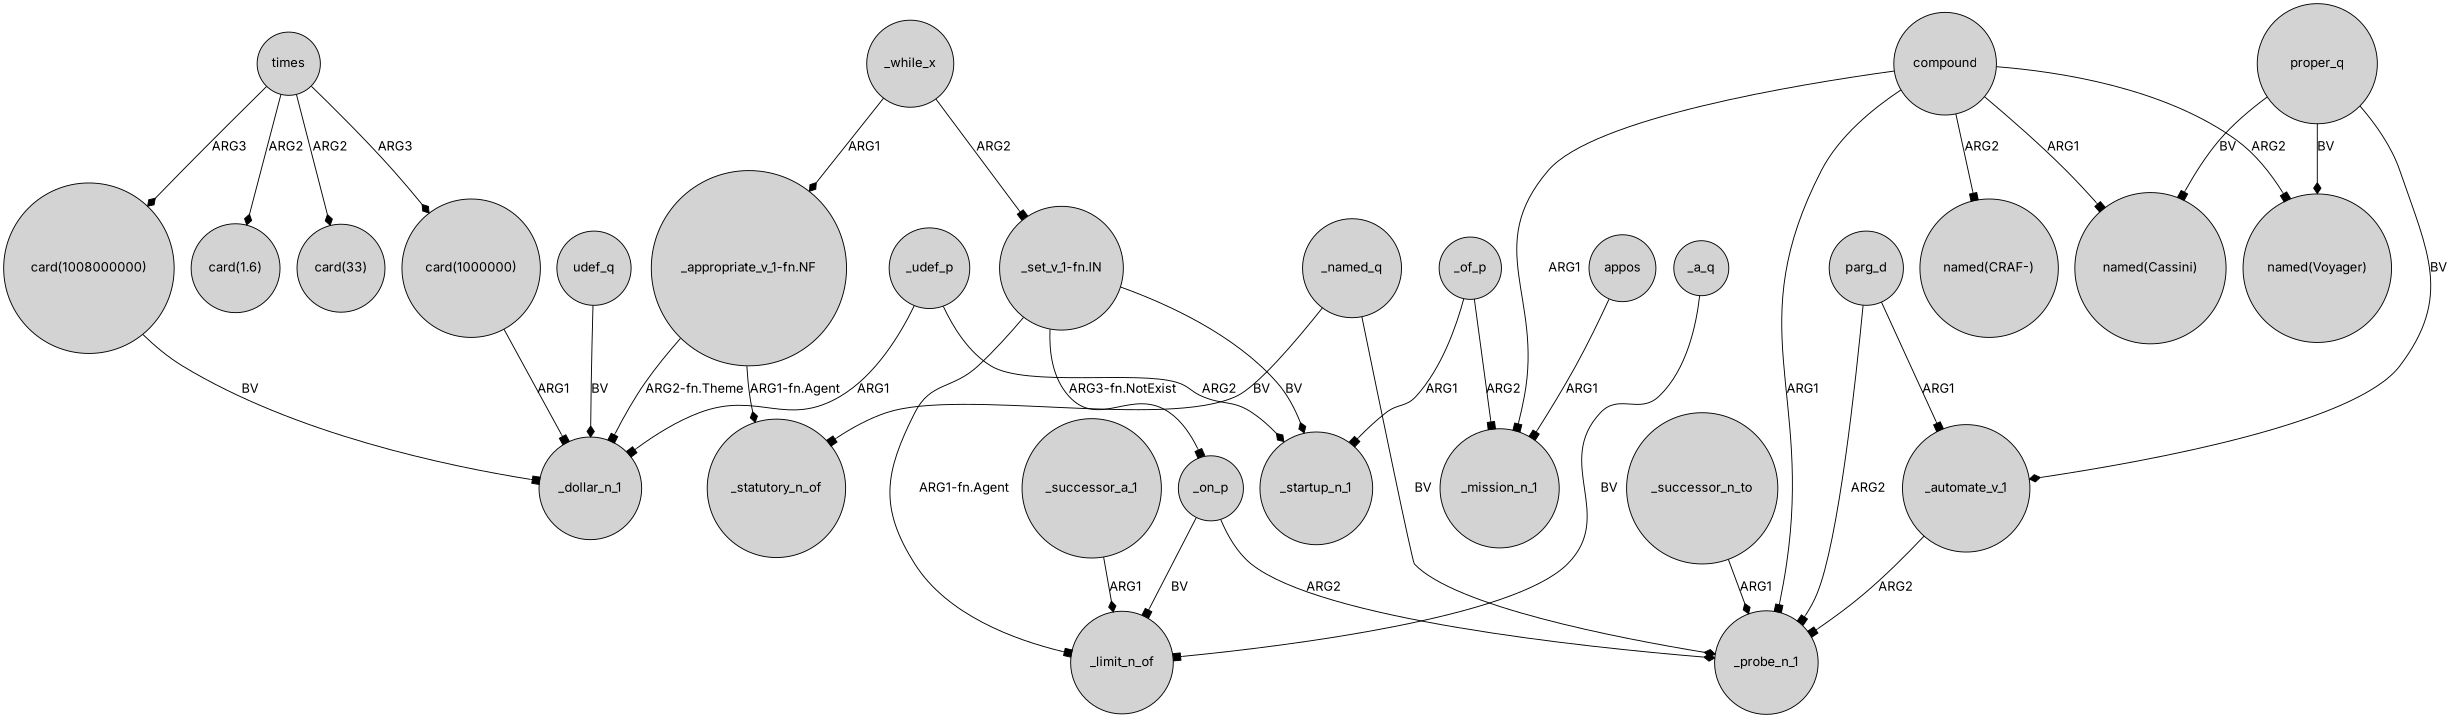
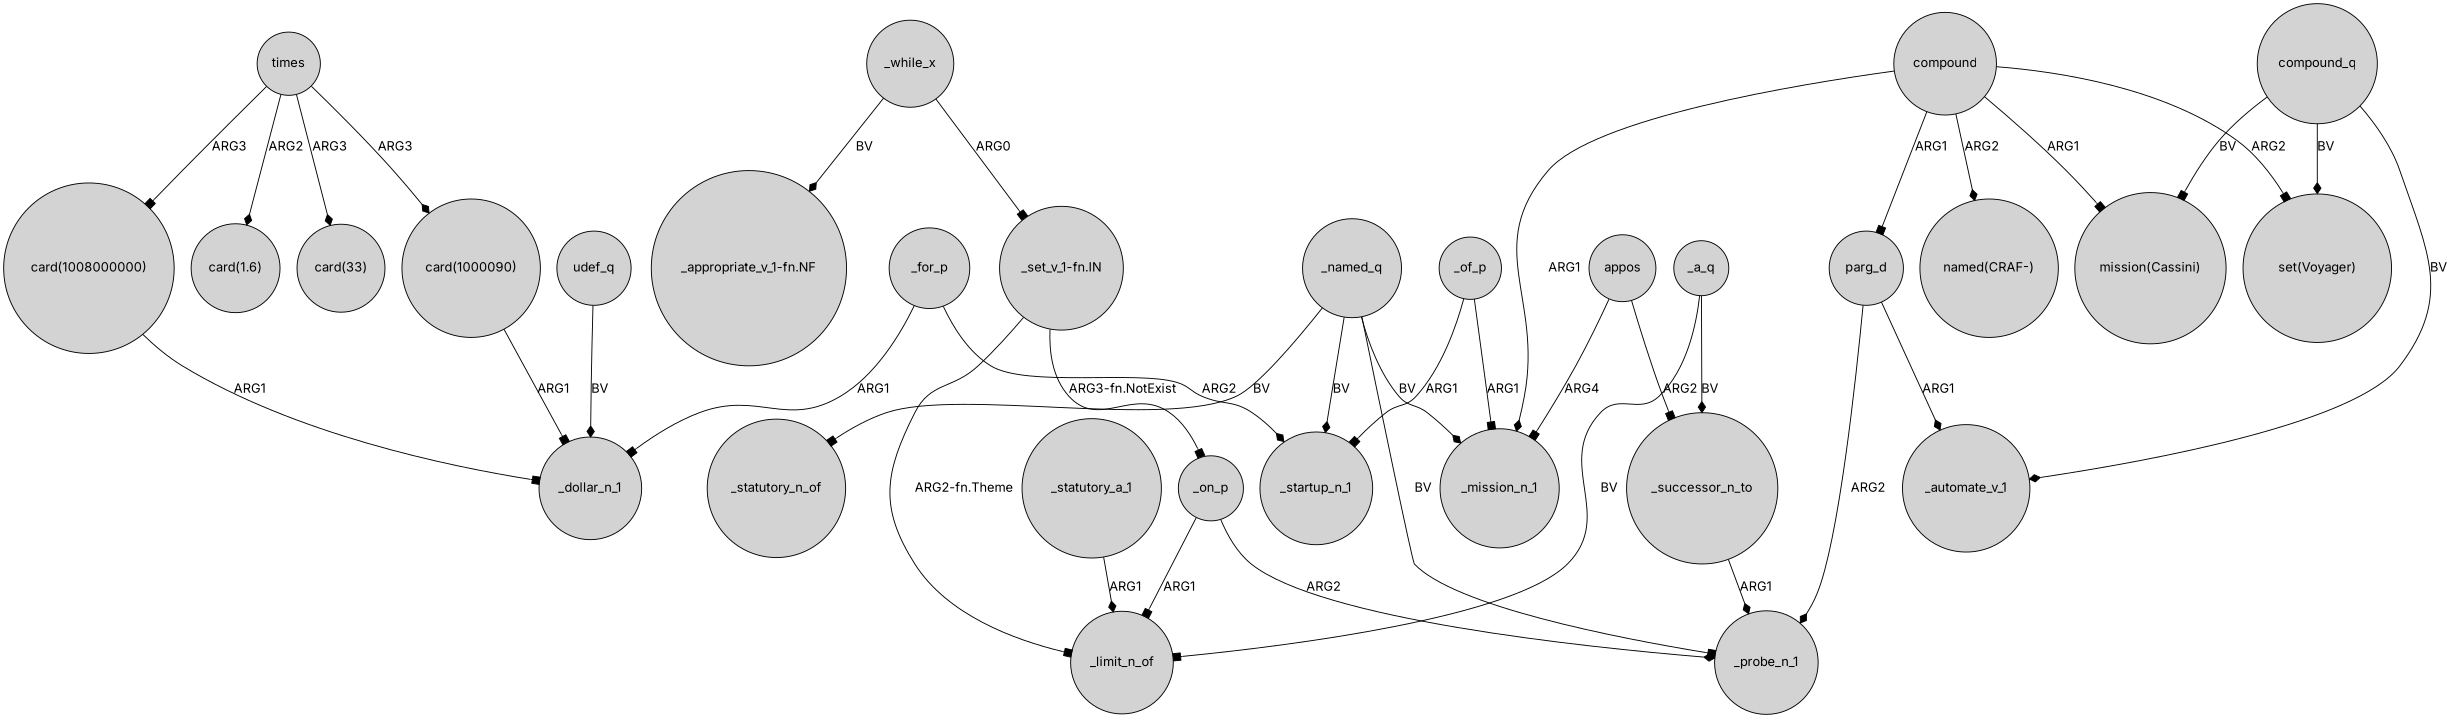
(2317, 64) -> (2317, 64)
(210, 143) -> (210, 143)
(1591, 143) -> (1591, 143)
(330, 147) -> (330, 147)
(864, 147) -> (864, 147)
(994, 147) -> (994, 147)
(1964, 153) -> (1964, 153)
(471, 268) -> (471, 268)
(930, 268) -> (930, 268)
(2150, 268) -> (2150, 268)
(2317, 268) -> (2317, 268)
(1782, 327) -> (1905, 168)
(1224, 338) -> (1336, 369)
none -> (1702, 349)
none -> (1649, 356)
(1909, 362) -> (1909, 362)
(645, 383) -> none
none -> (1392, 388)
(250, 389) -> (250, 389)
(749, 389) -> none
(1503, 389) -> (1503, 389)
(1582, 389) -> (1582, 389)
(1845, 463) -> (1845, 463)
(964, 488) -> (964, 488)
(1092, 488) -> (1092, 488)
(1436, 580) -> (1436, 580)
(1874, 586) -> none
(1180, 587) -> (1180, 587)
